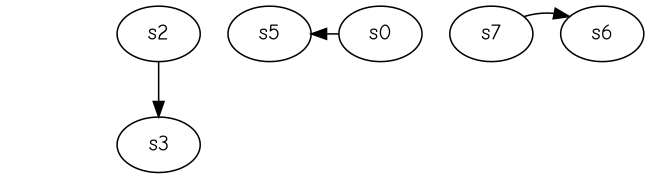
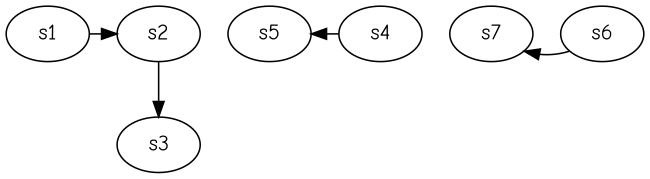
(539, 14) -> (555, 54)
none -> (48, 34)
(380, 34) -> (380, 34)
